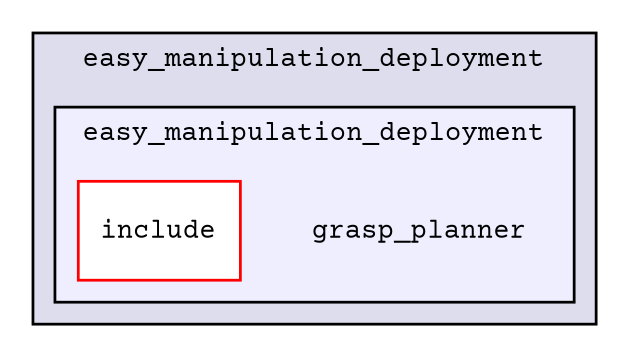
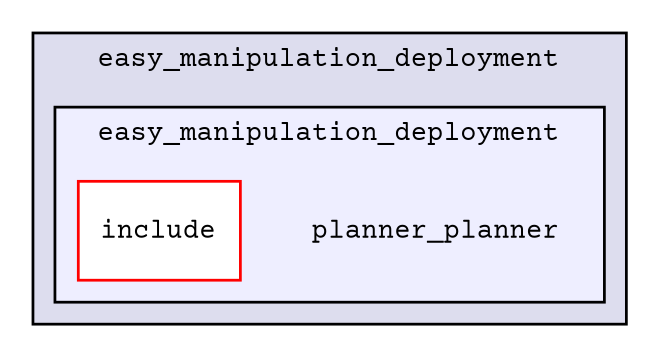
(420, 231) -> (437, 231)
